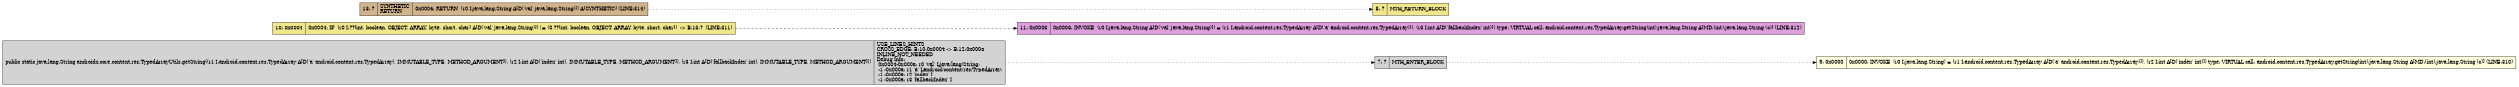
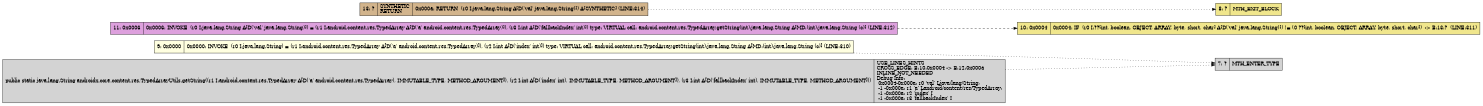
(1418, 9) -> (1256, 9)
(875, 28) -> (956, 28)
(1418, 62) -> (1256, 64)
(1630, 63) -> (1033, 57)
